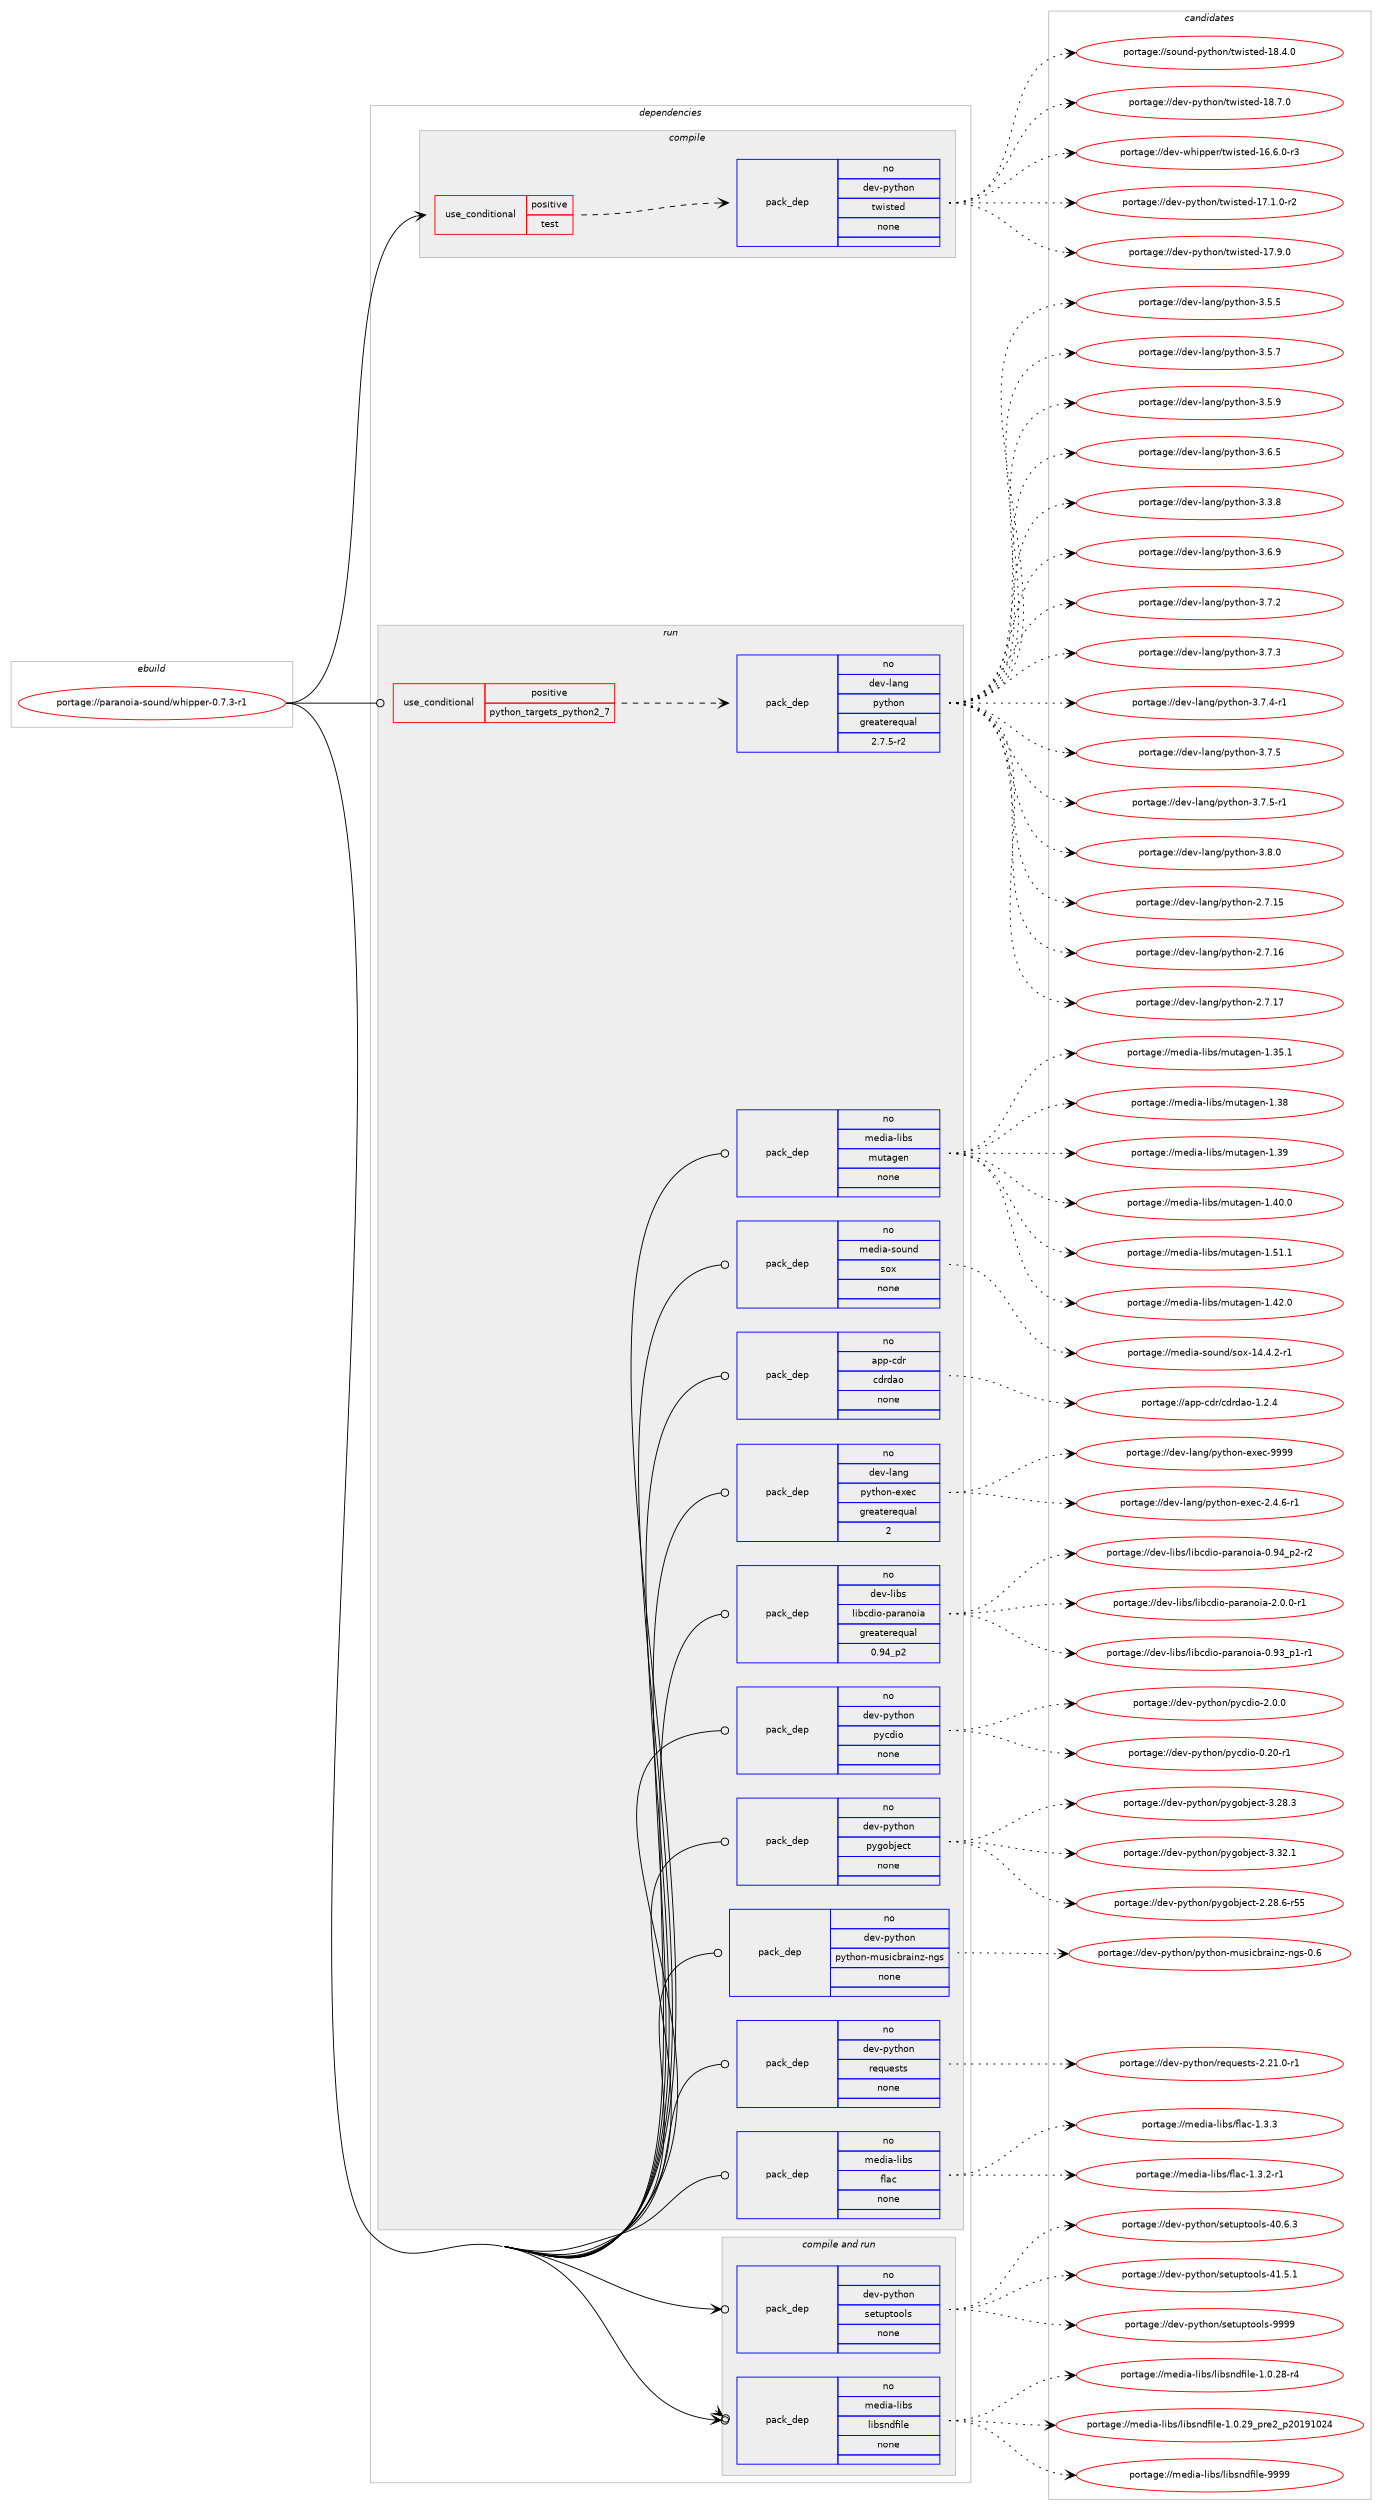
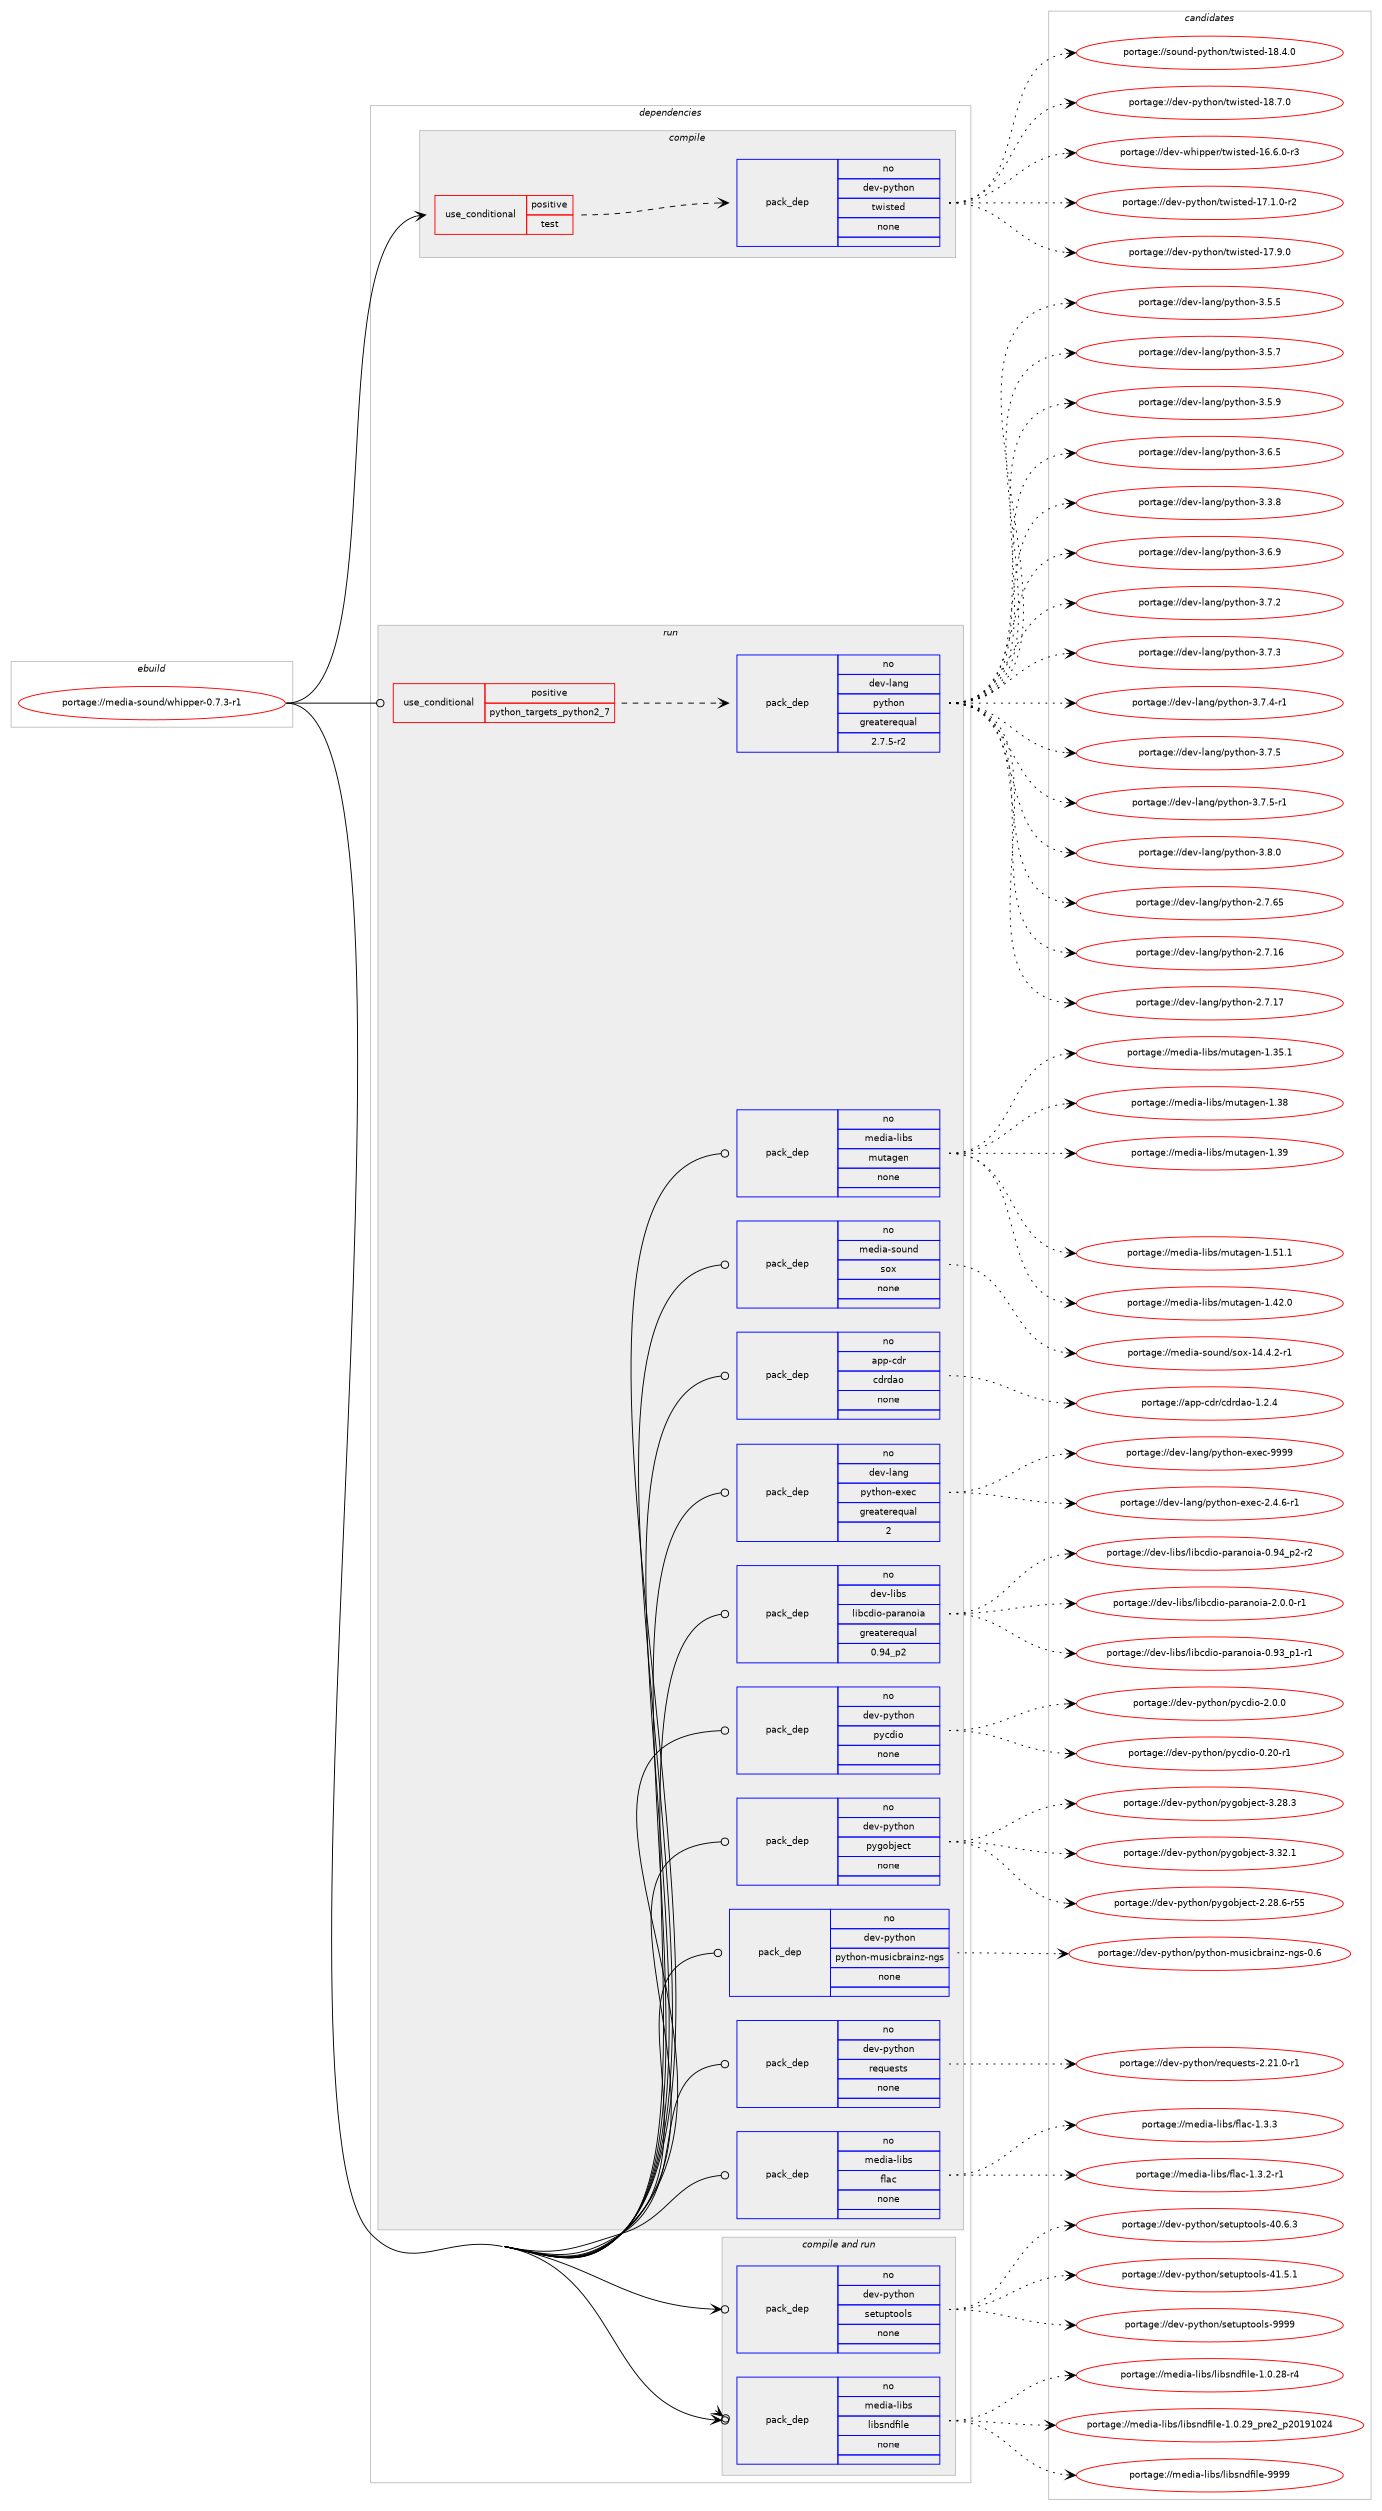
(152, 703) -> (152, 703)
(1210, 903) -> (1210, 903)
(1210, 1203) -> none
